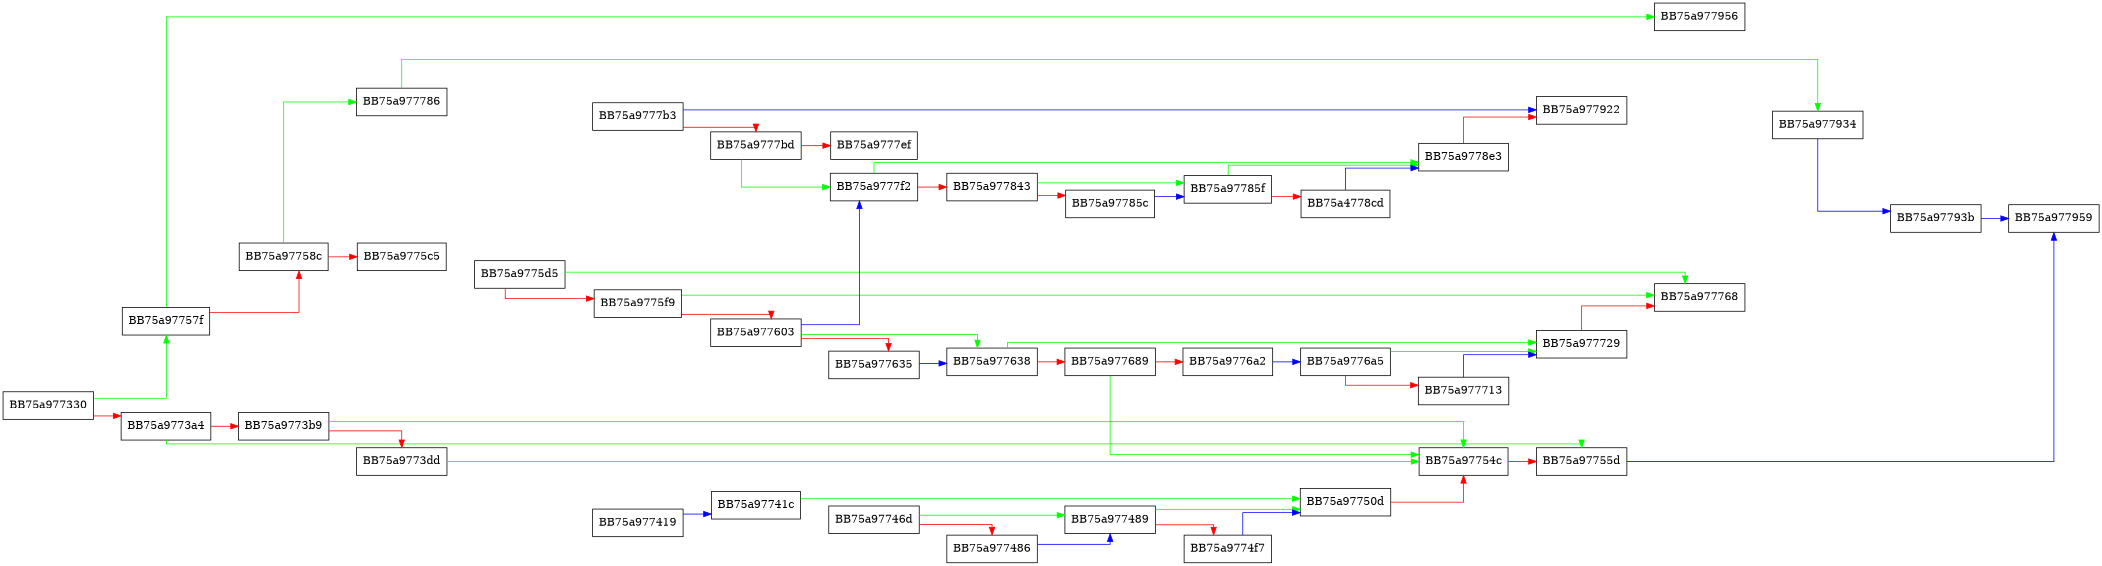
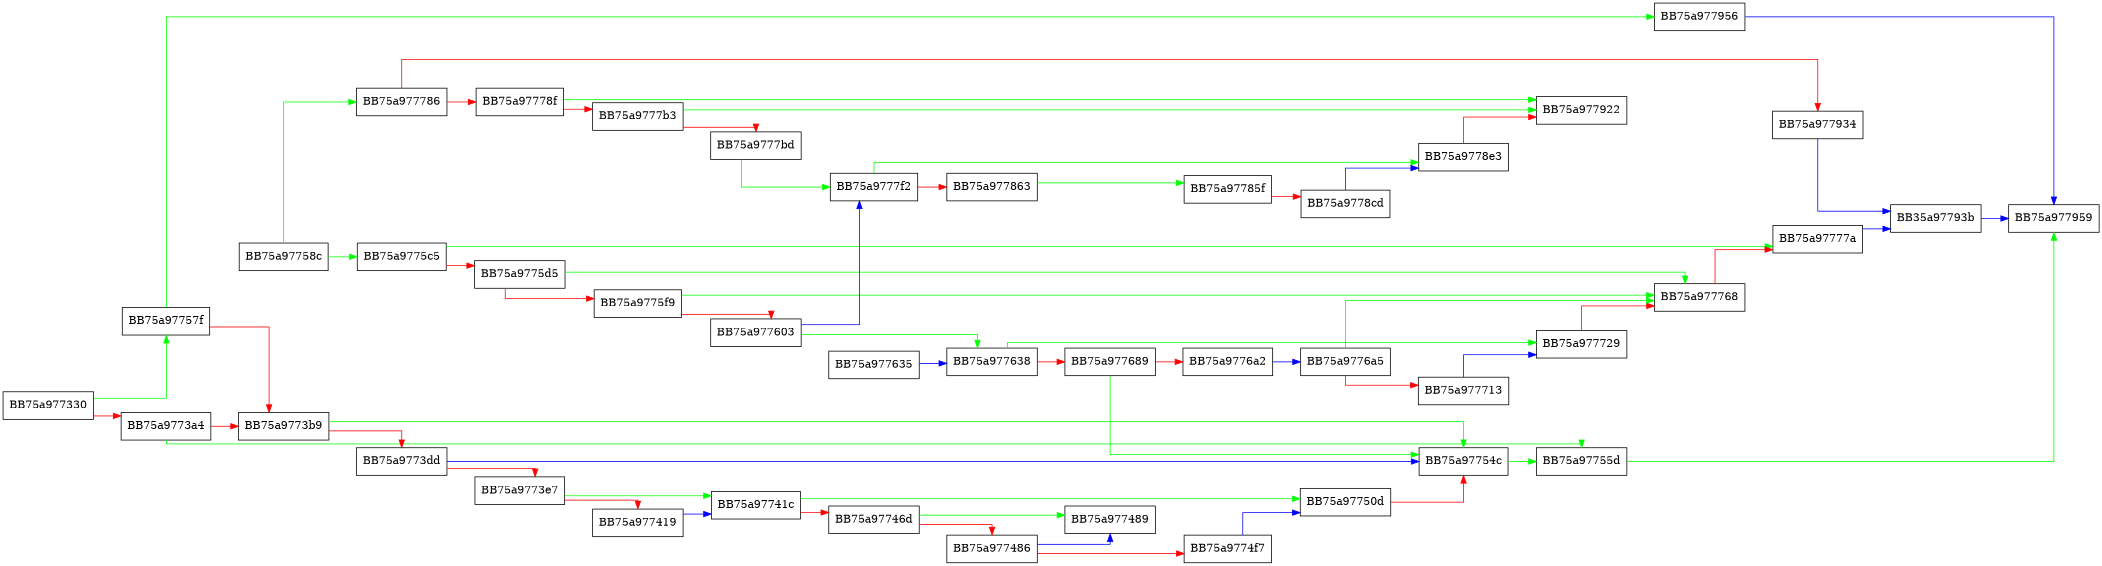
none -> (1990, 17)
(1117, 59) -> (1117, 59)
none -> (520, 102)
(1106, 110) -> (1106, 110)
(874, 146) -> none
(1314, 165) -> none
(992, 187) -> (992, 187)
(1110, 204) -> none
(1346, 204) -> (1346, 204)
(1936, 219) -> (1936, 219)
none -> (1818, 239)
(339, 257) -> (339, 257)
none -> (457, 266)
(271, 312) -> (269, 336)
(847, 338) -> none
(1460, 351) -> (1472, 301)
(929, 462) -> (929, 462)
(1518, 462) -> (1518, 462)
(1951, 462) -> (1951, 462)
none -> (520, 491)
(1224, 509) -> none
none -> (811, 513)
(1186, 525) -> (1107, 554)
